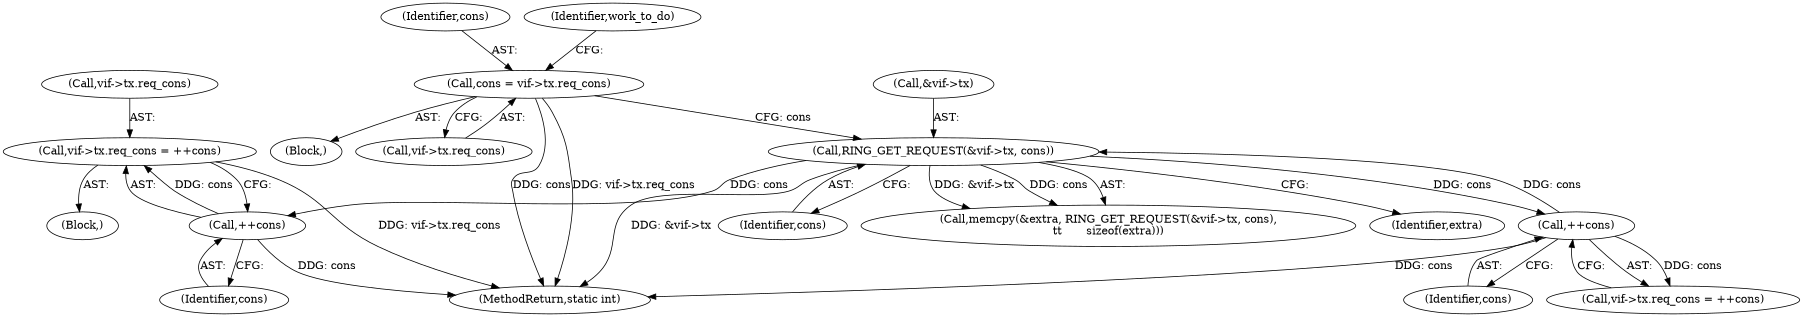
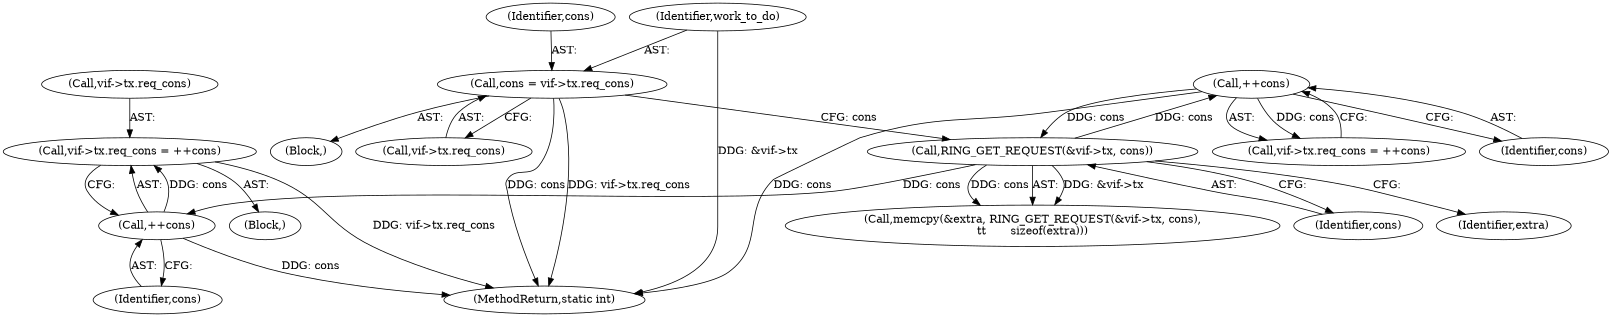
(591, 51) -> (659, 51)
(934, 84) -> none
(720, 194) -> (718, 183)
